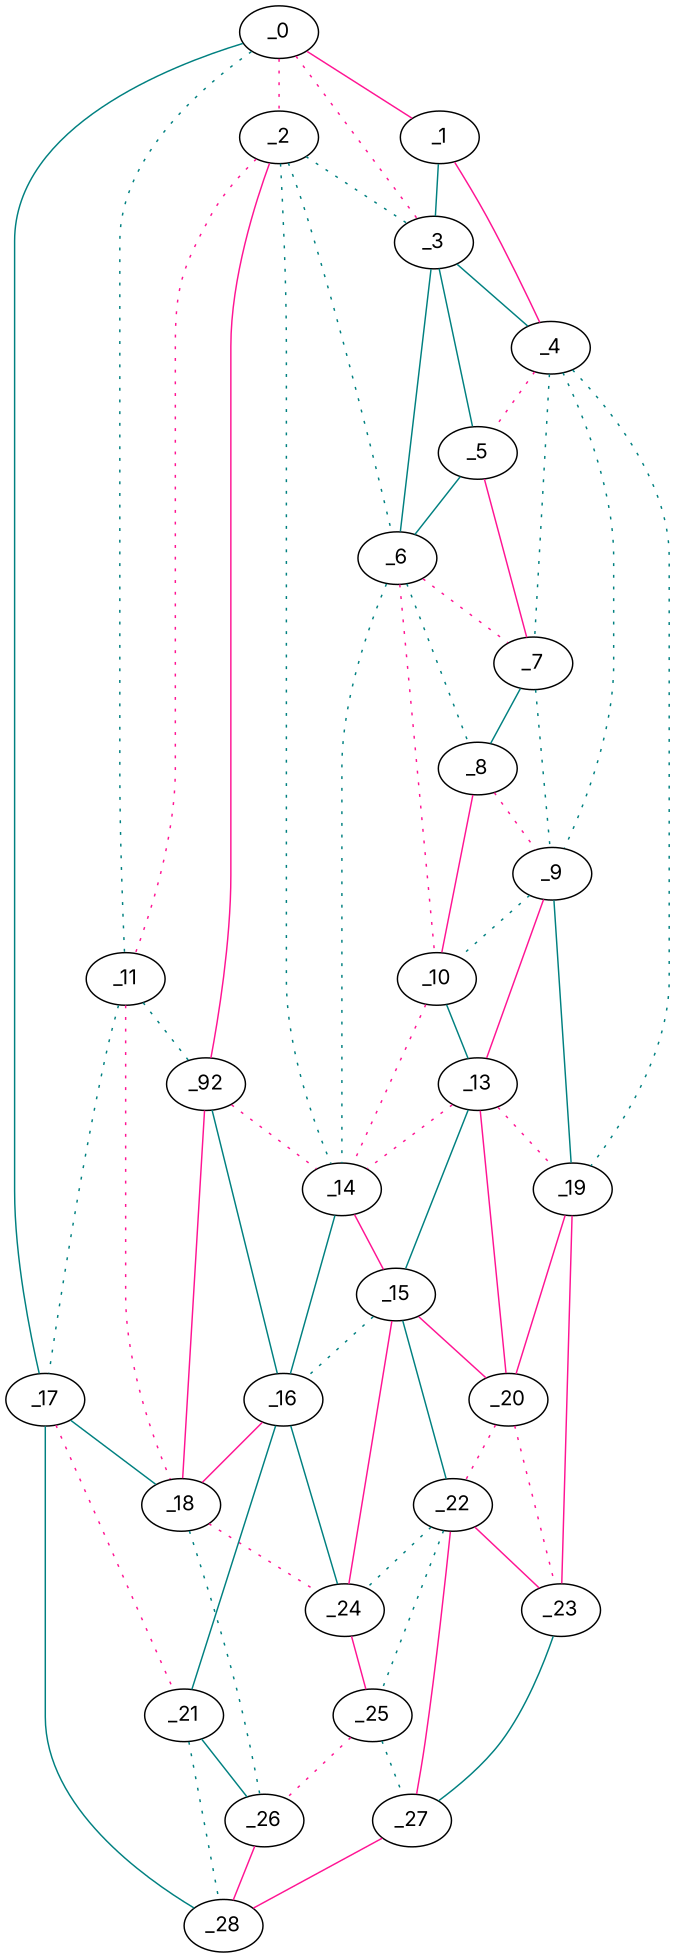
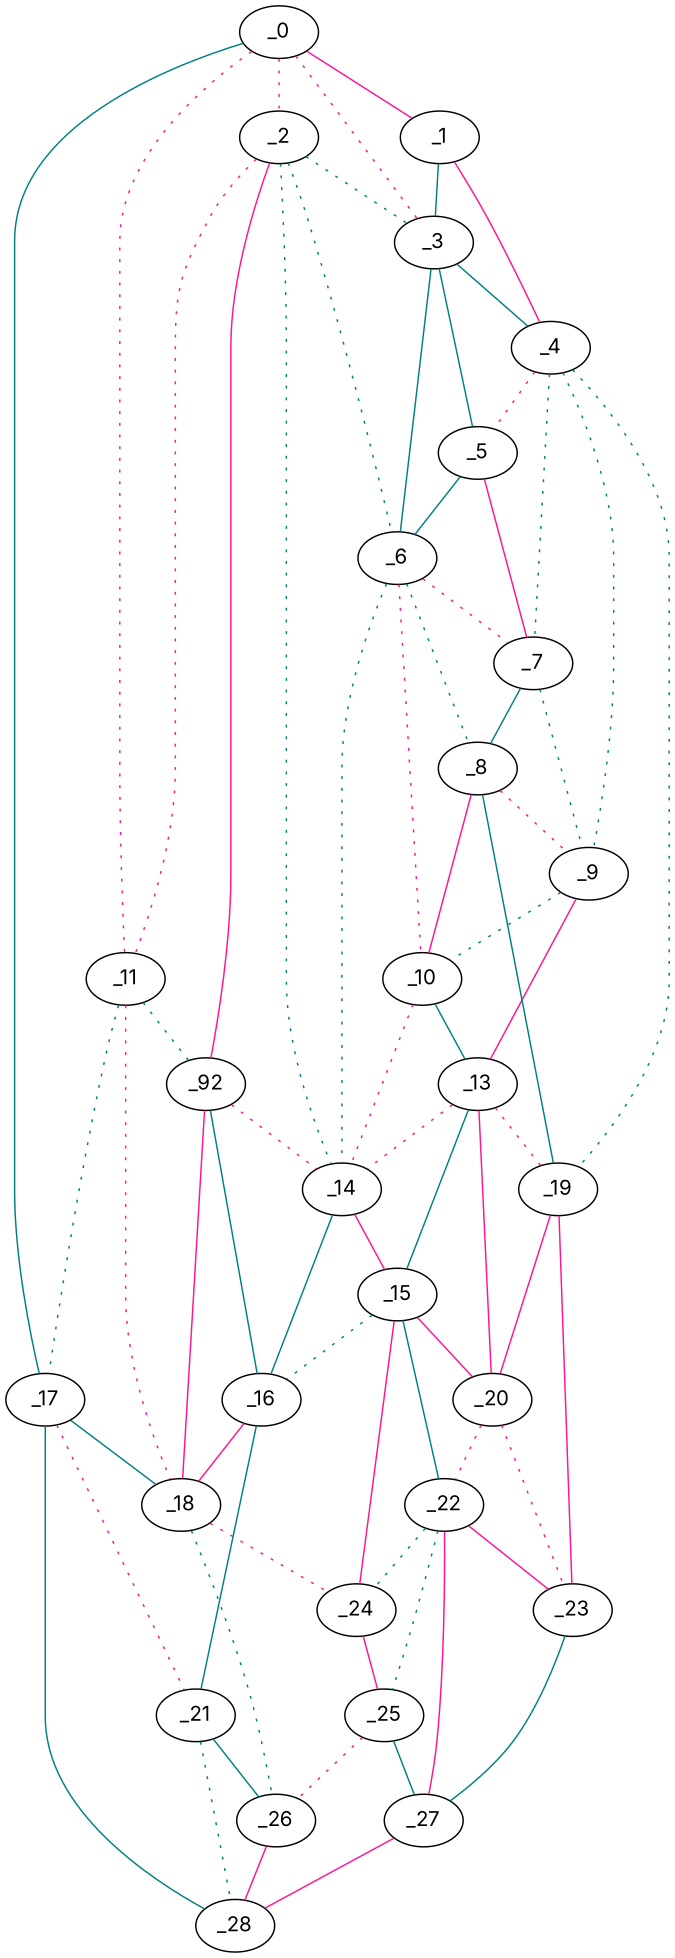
(120, 477) -> (120, 477)
(563, 1031) -> (518, 979)
(314, 1505) -> none
(392, 1768) -> (404, 1768)
